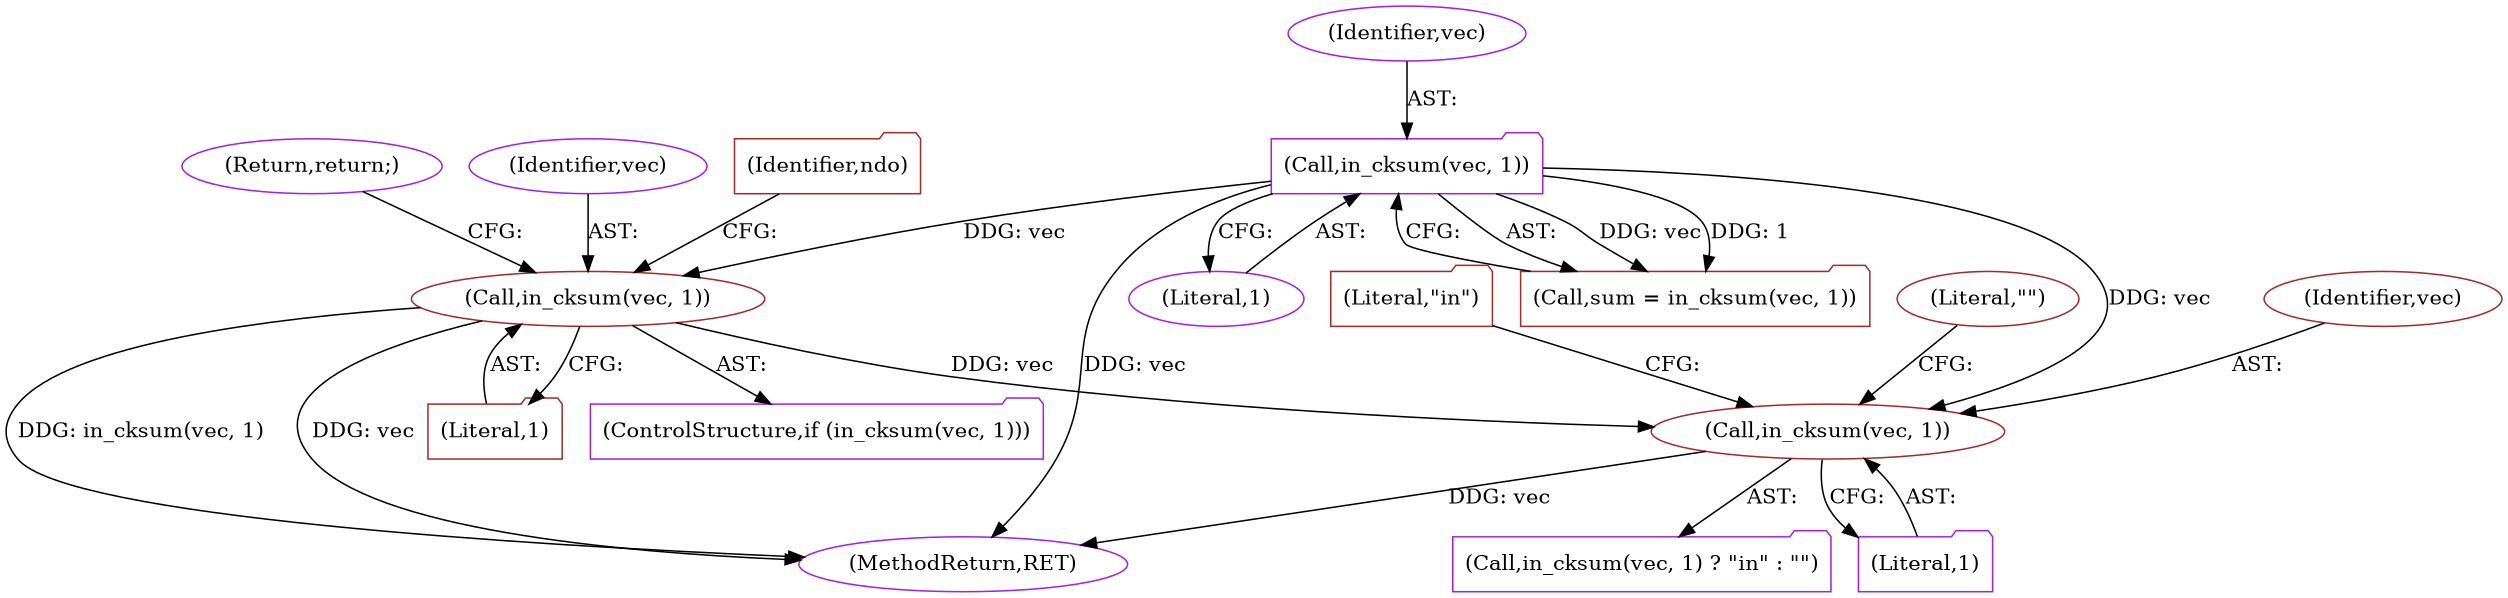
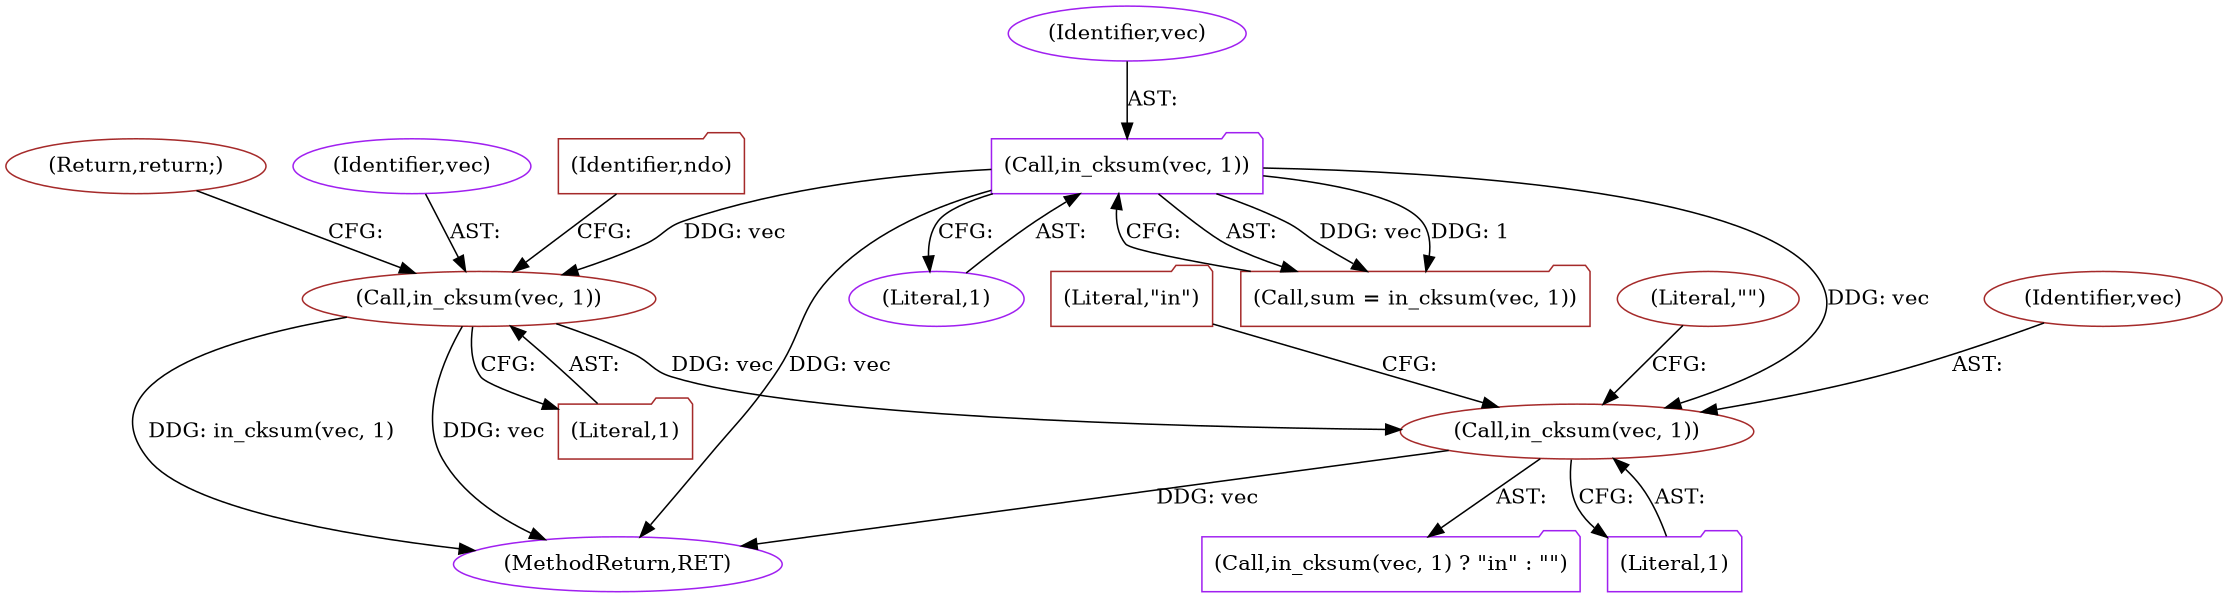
(312, 166) -> (136, 166)
(817, 432) -> none
